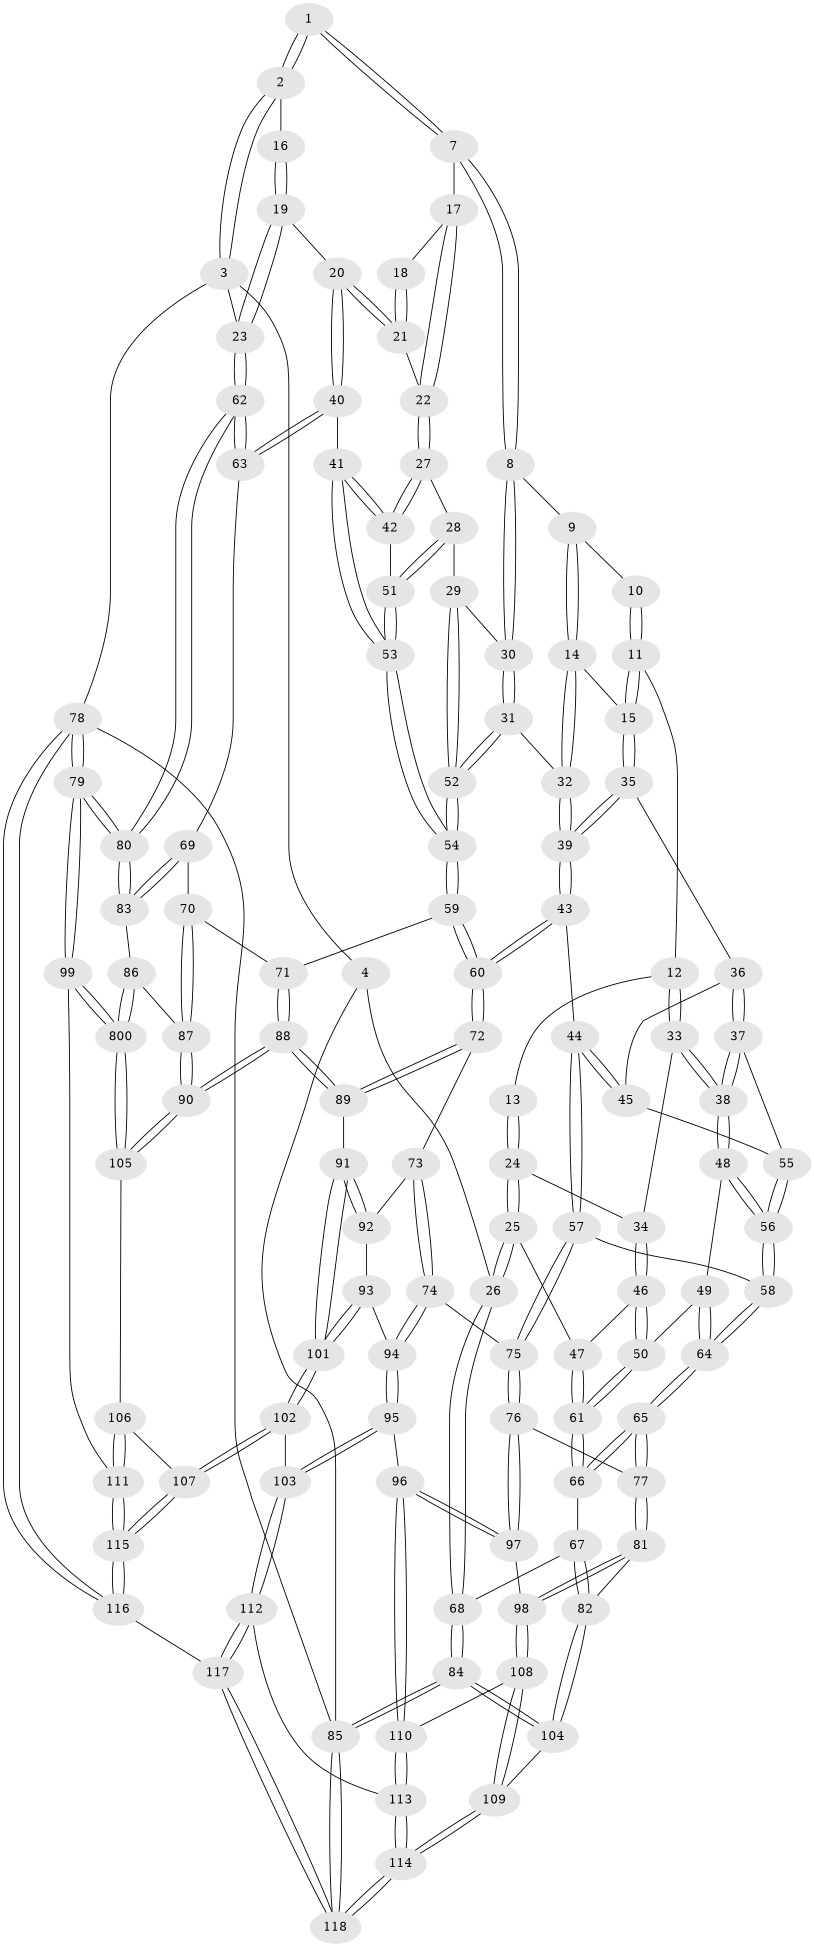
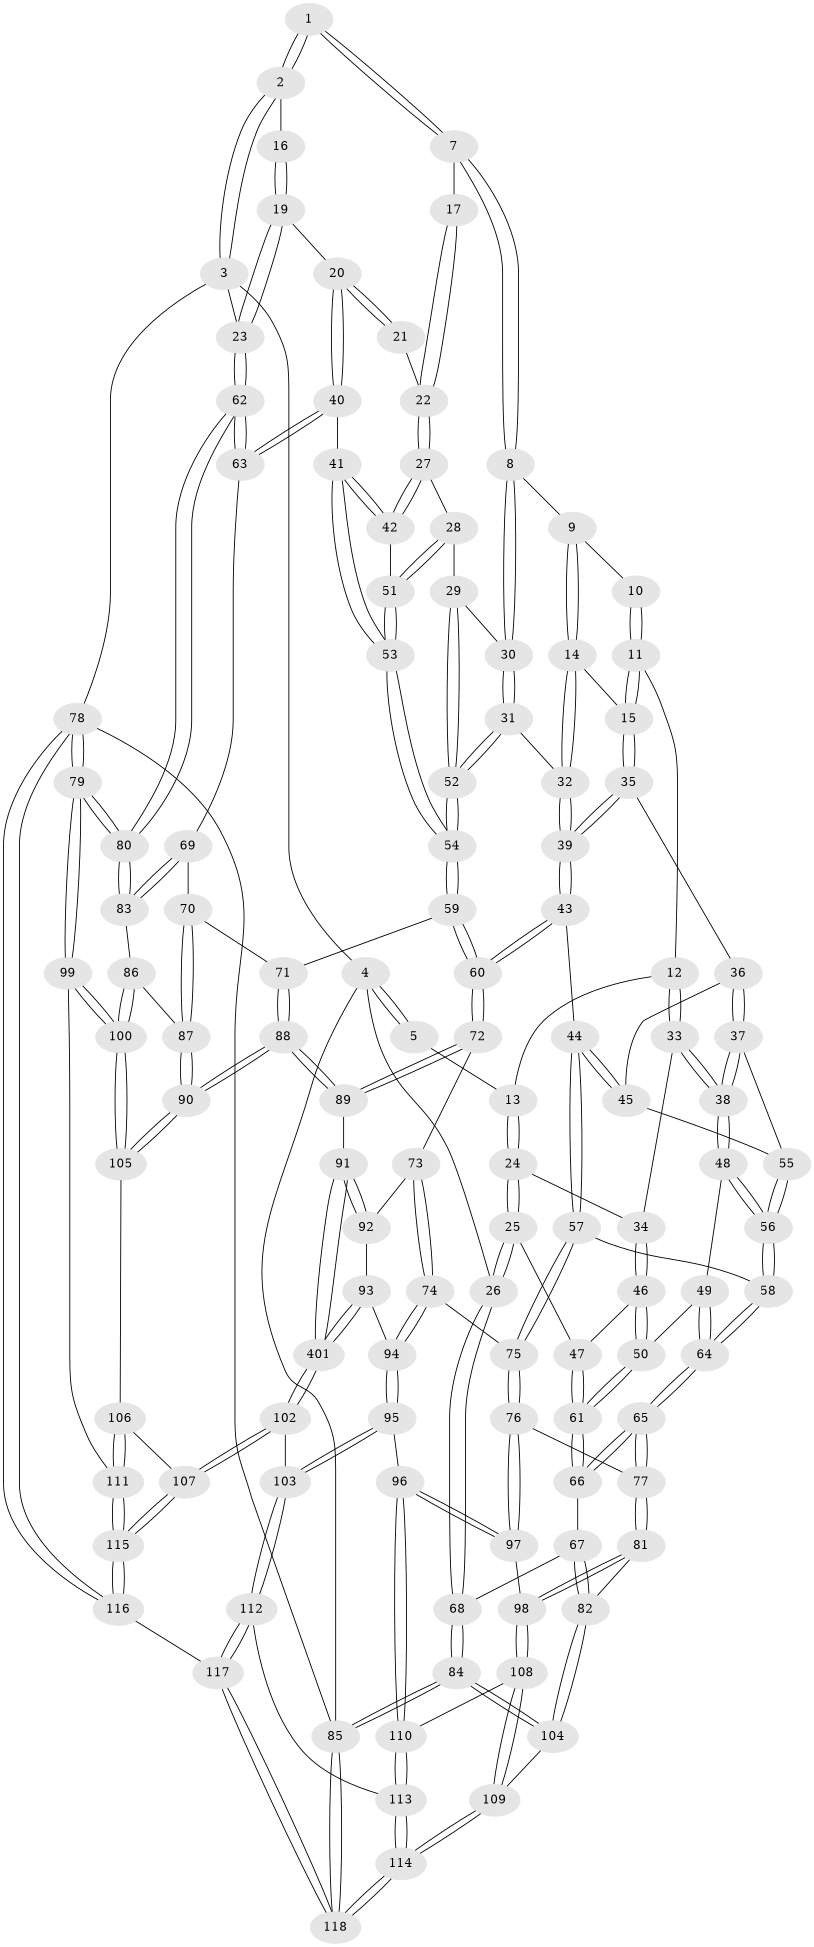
(401, 274) -> none
(121, 1037) -> (121, 1037)
none -> (414, 1037)
(319, 1355) -> (319, 1355)
